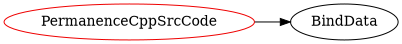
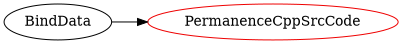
(268, 22) -> (125, 22)
